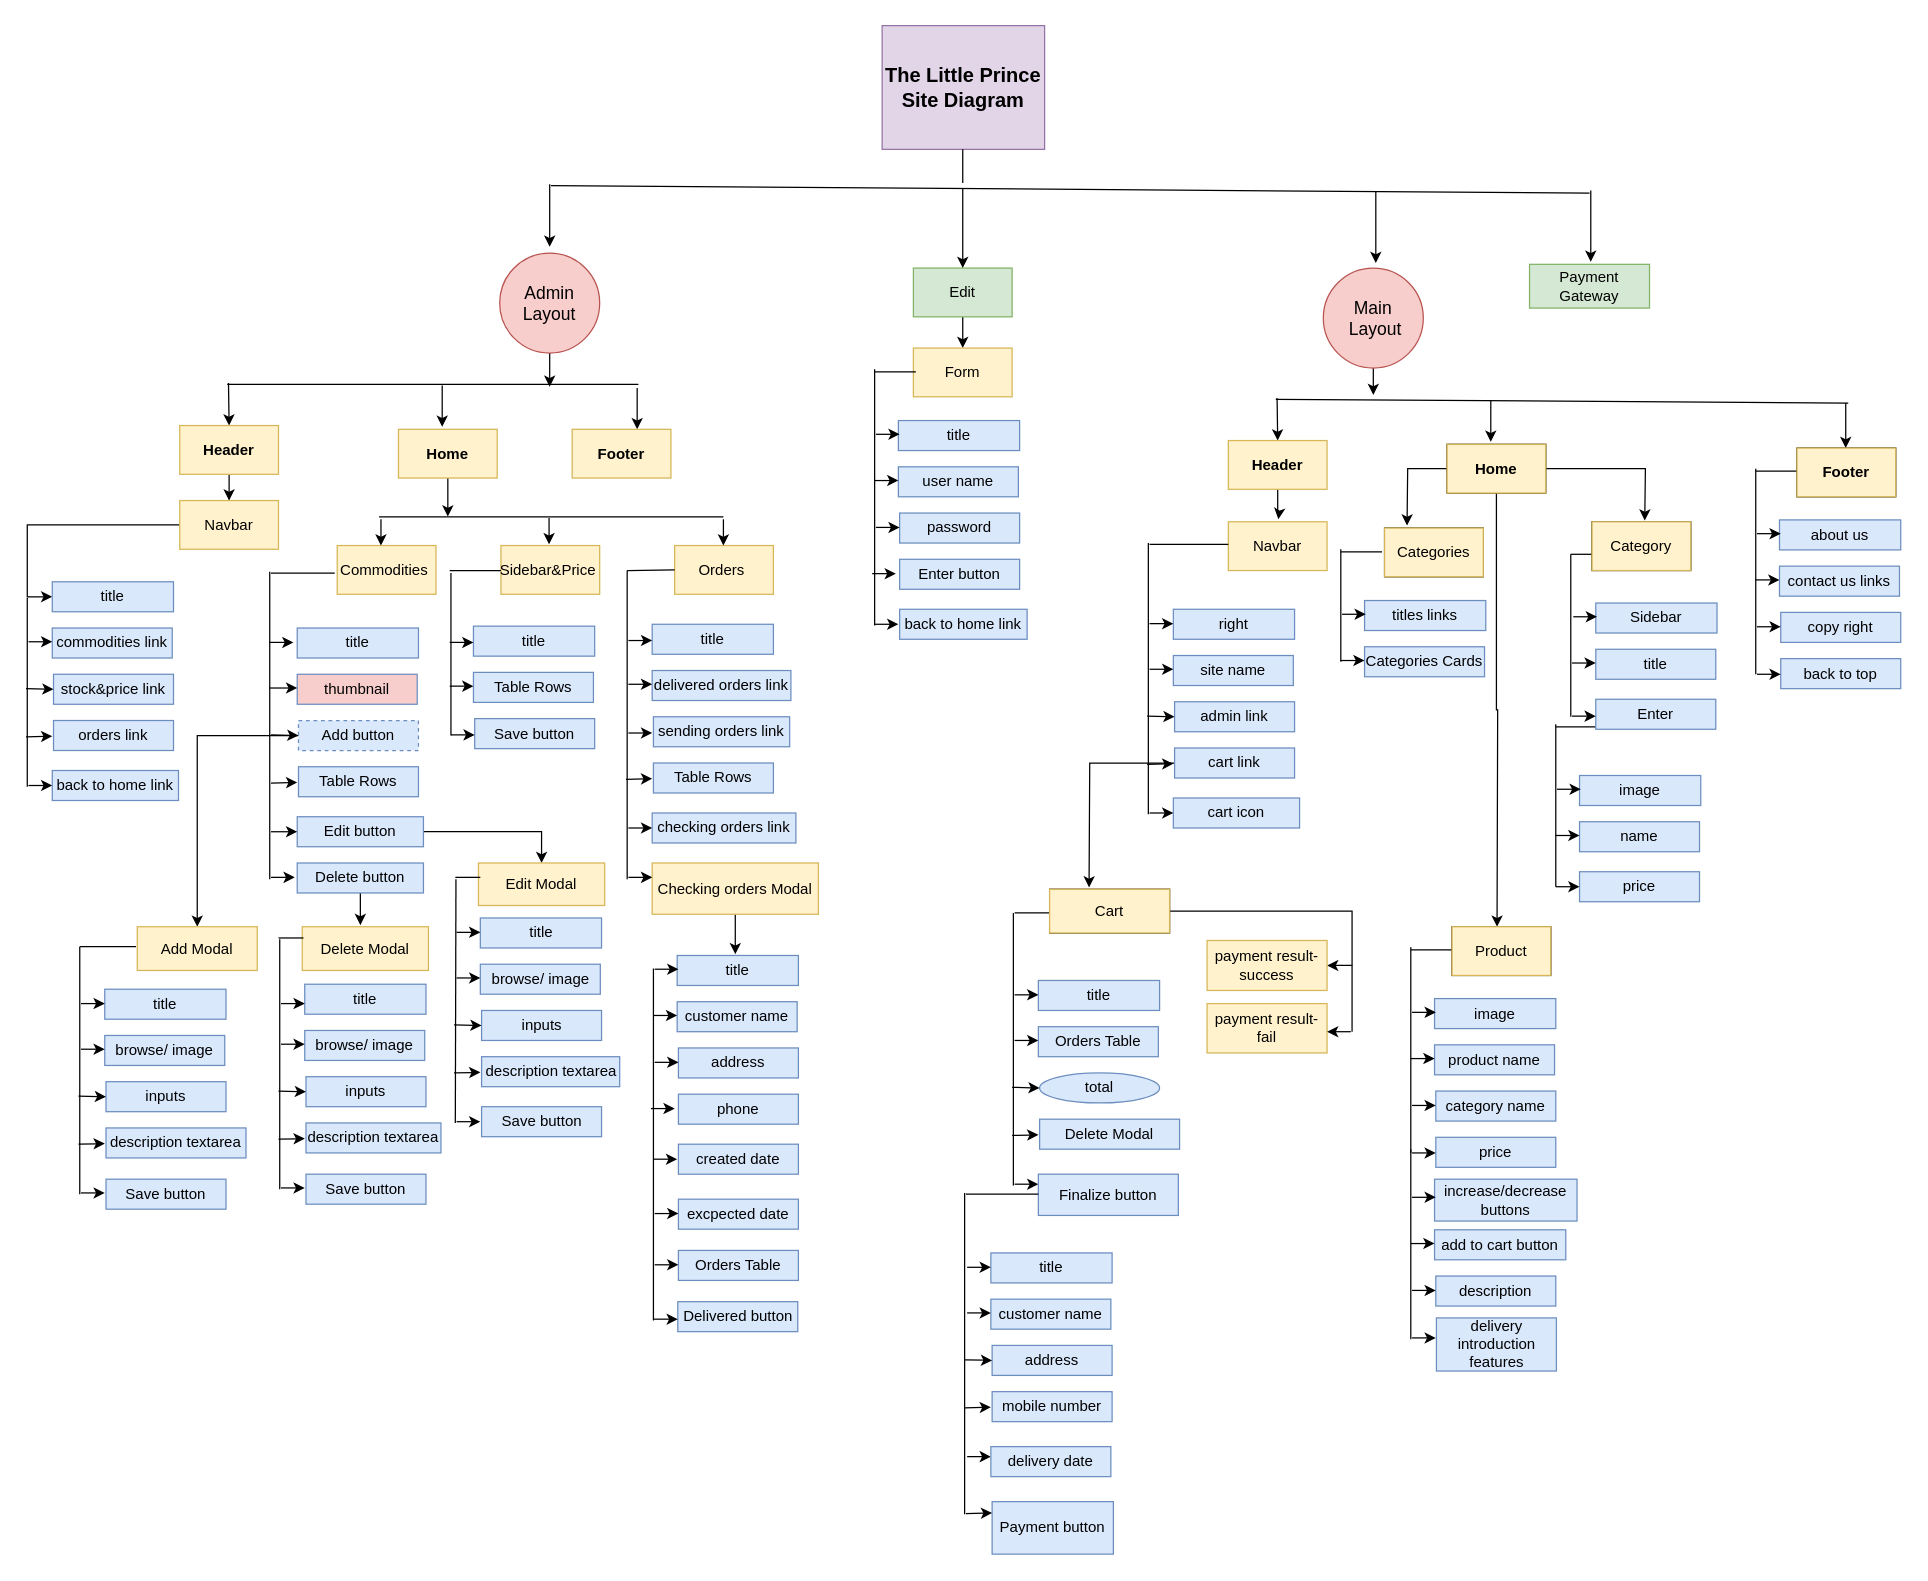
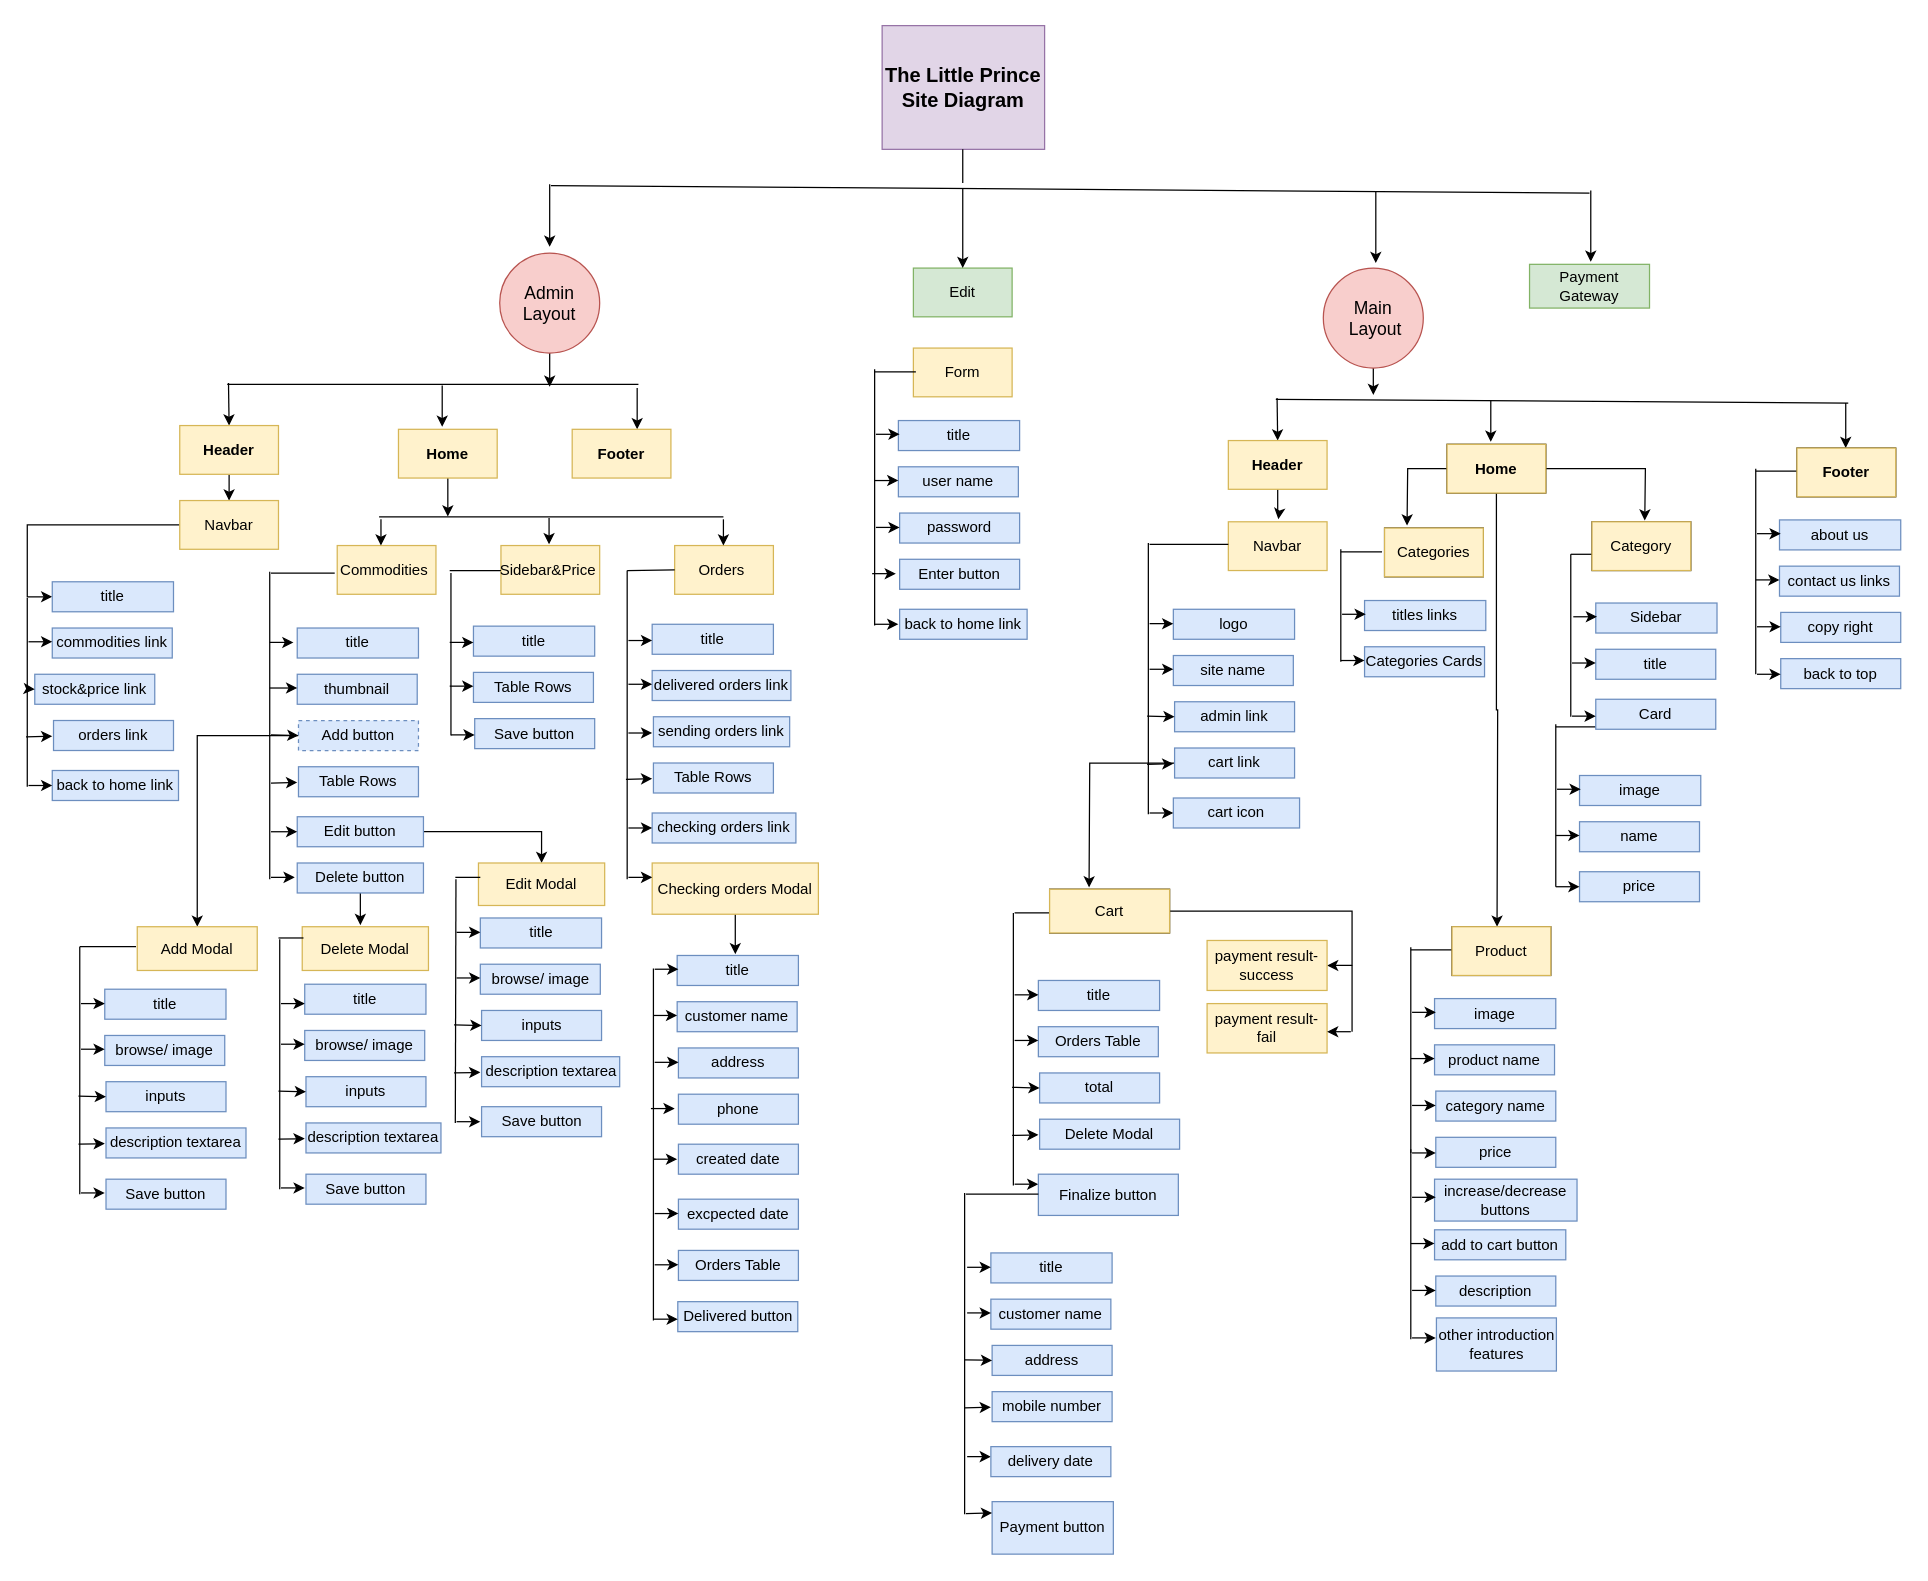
(963, 337) -> none
(1234, 624) -> (1234, 624)
(113, 689) -> (94, 689)
(357, 689) -> (357, 689)
(1656, 714) -> (1656, 714)
(1099, 1088) -> (1099, 1088)
(1497, 1344) -> (1497, 1344)
